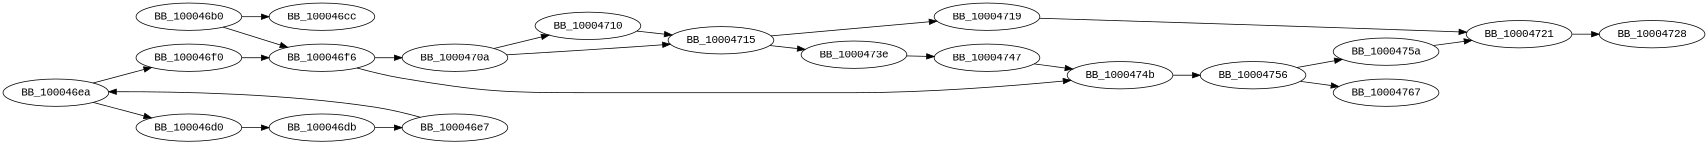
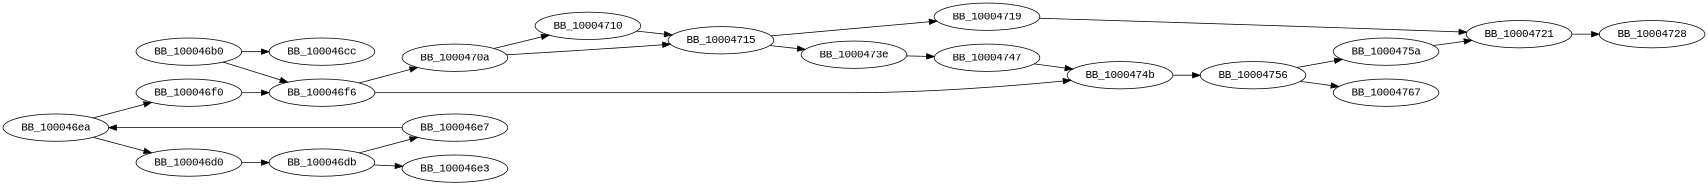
none -> (455, 169)
